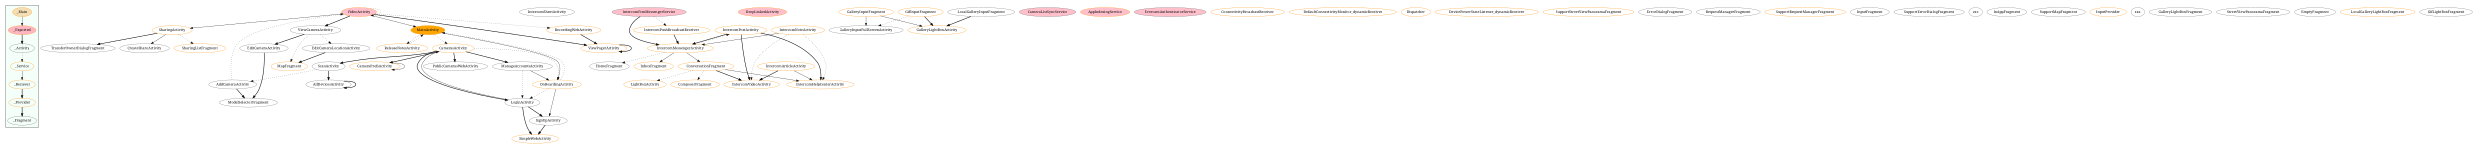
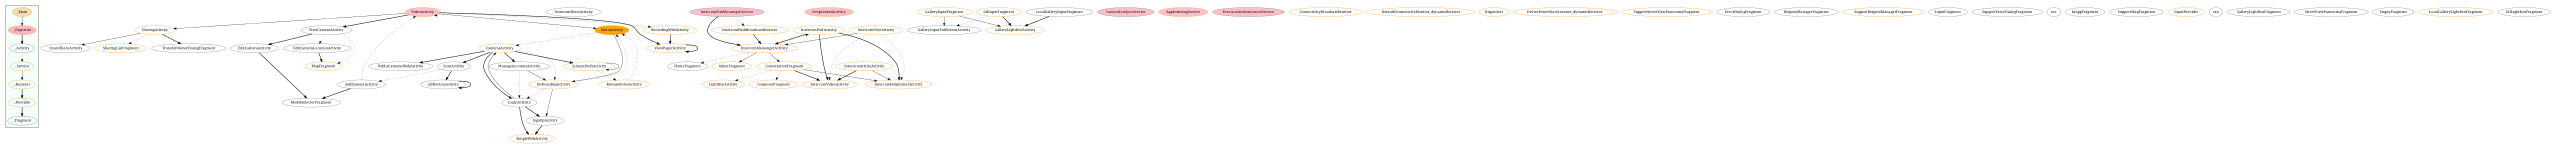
(415, 38) -> (604, 74)
